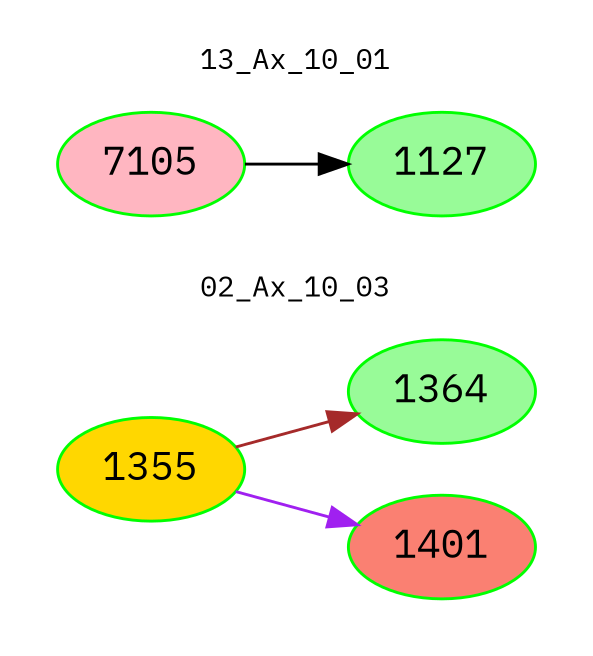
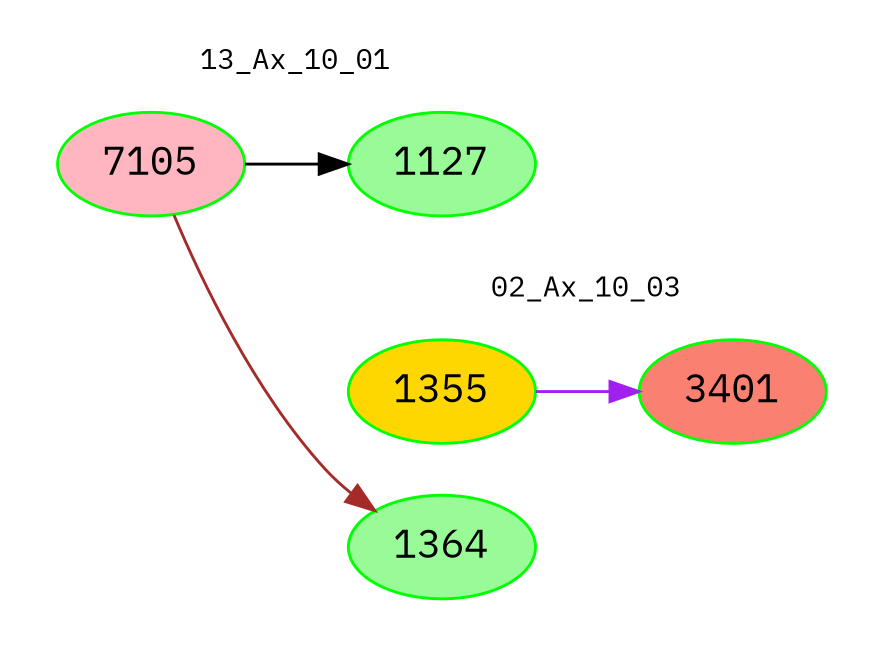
(283, 434) -> (249, 364)
(442, 547) -> (733, 392)
